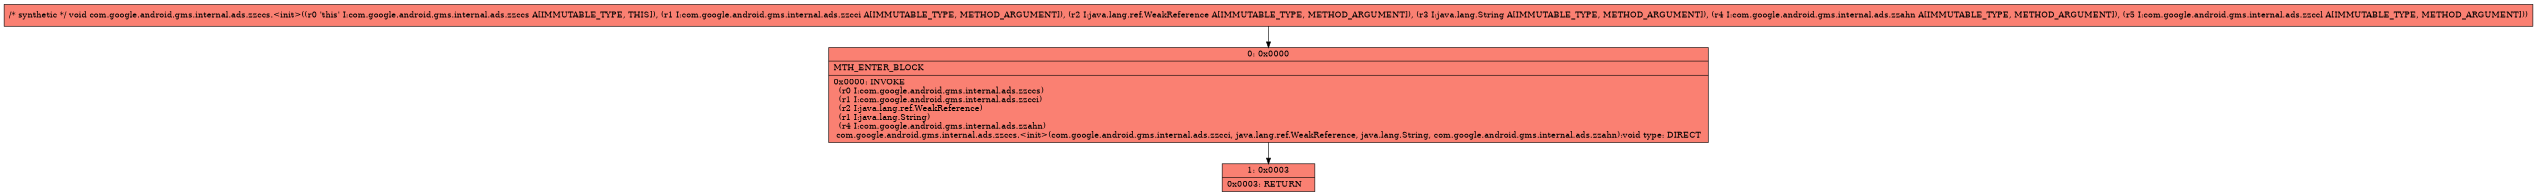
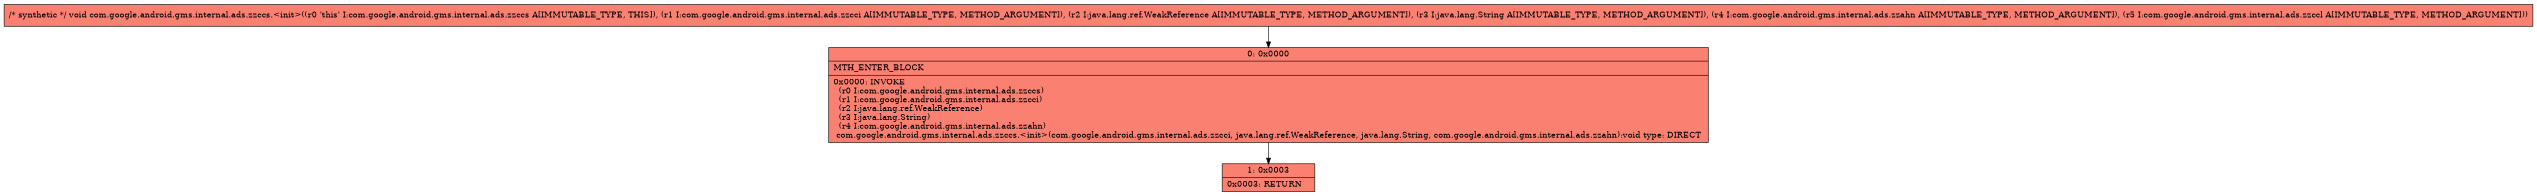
(882, 117) -> (882, 117)
